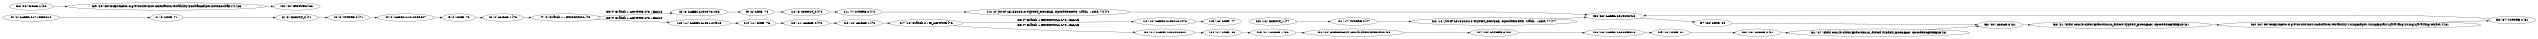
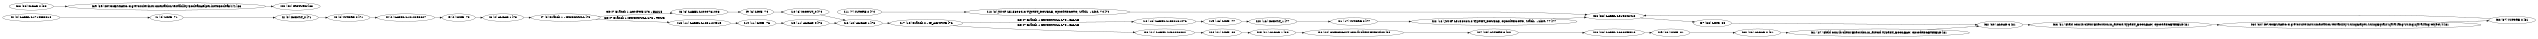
(832, 12) -> (832, 17)
(634, 18) -> (634, 18)
none -> (1244, 22)
